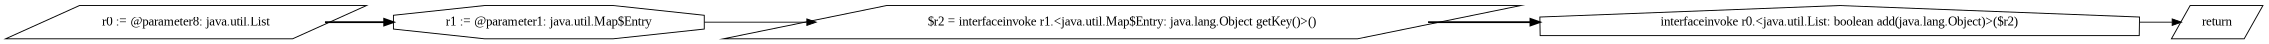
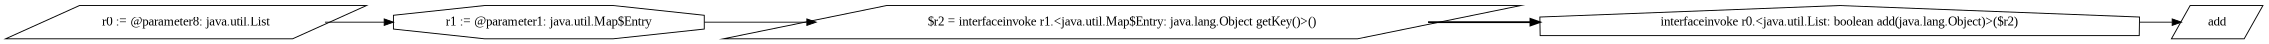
(355, 22) -> (355, 22)
(2217, 22) -> (2217, 22)
